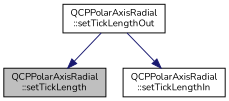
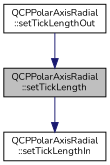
(141, 47) -> (55, 110)
